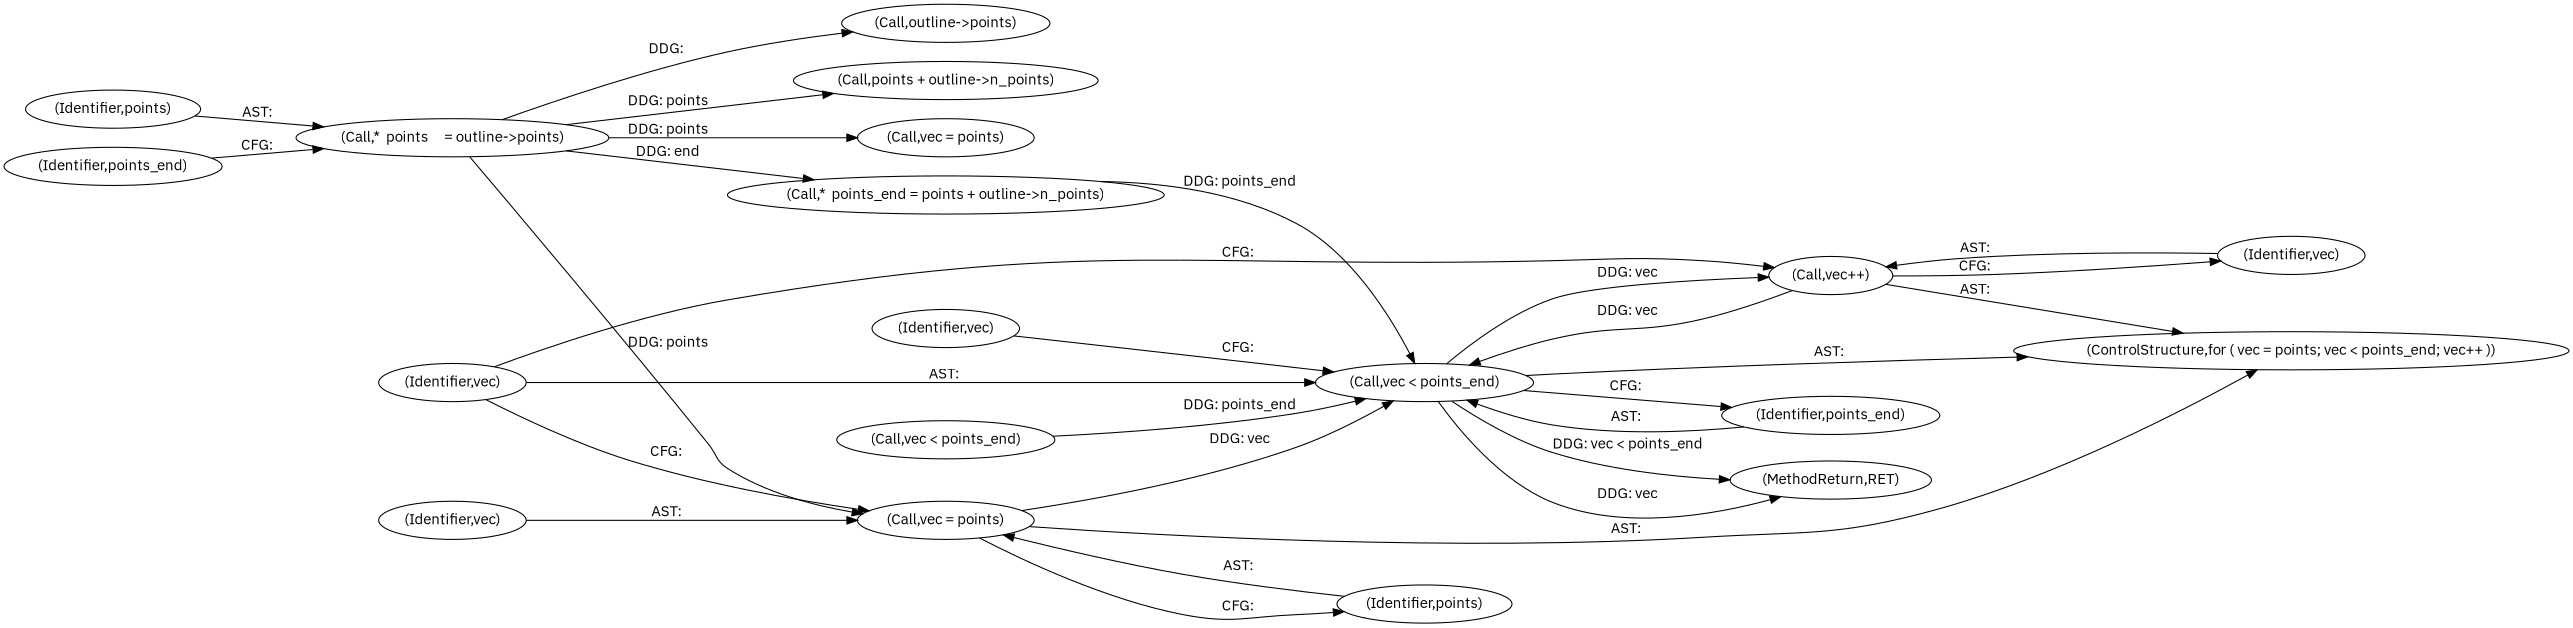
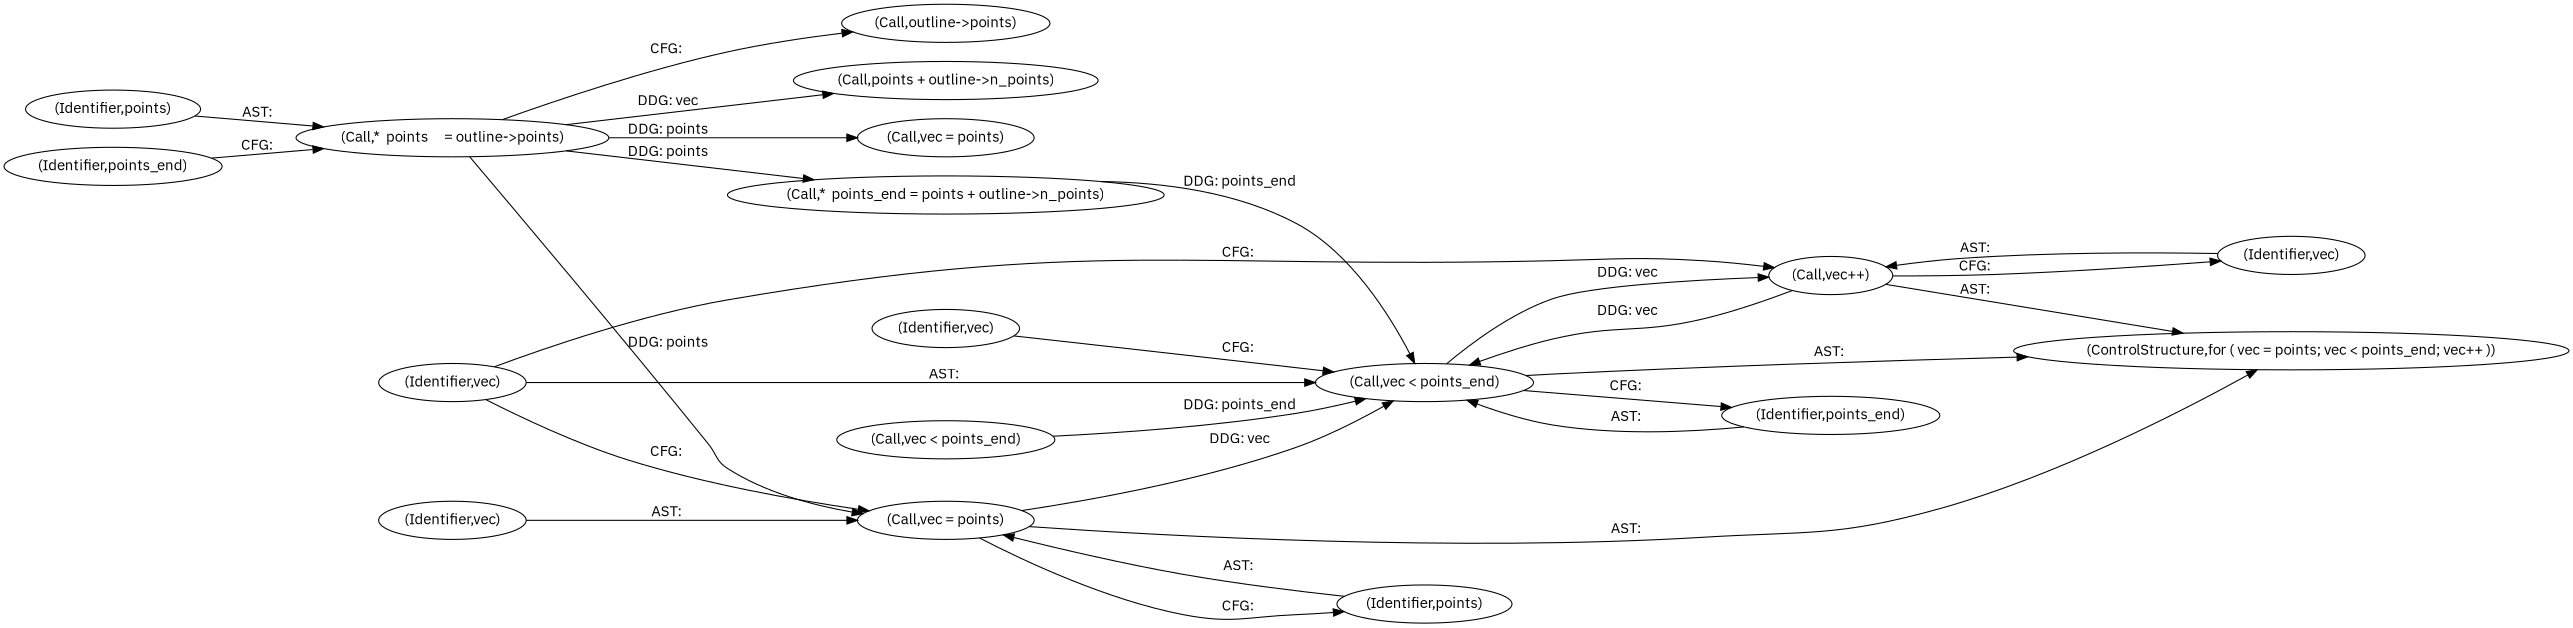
(668, 49) -> (668, 49)
(668, 101) -> (668, 101)
(668, 152) -> (668, 152)
(1831, 480) -> none
